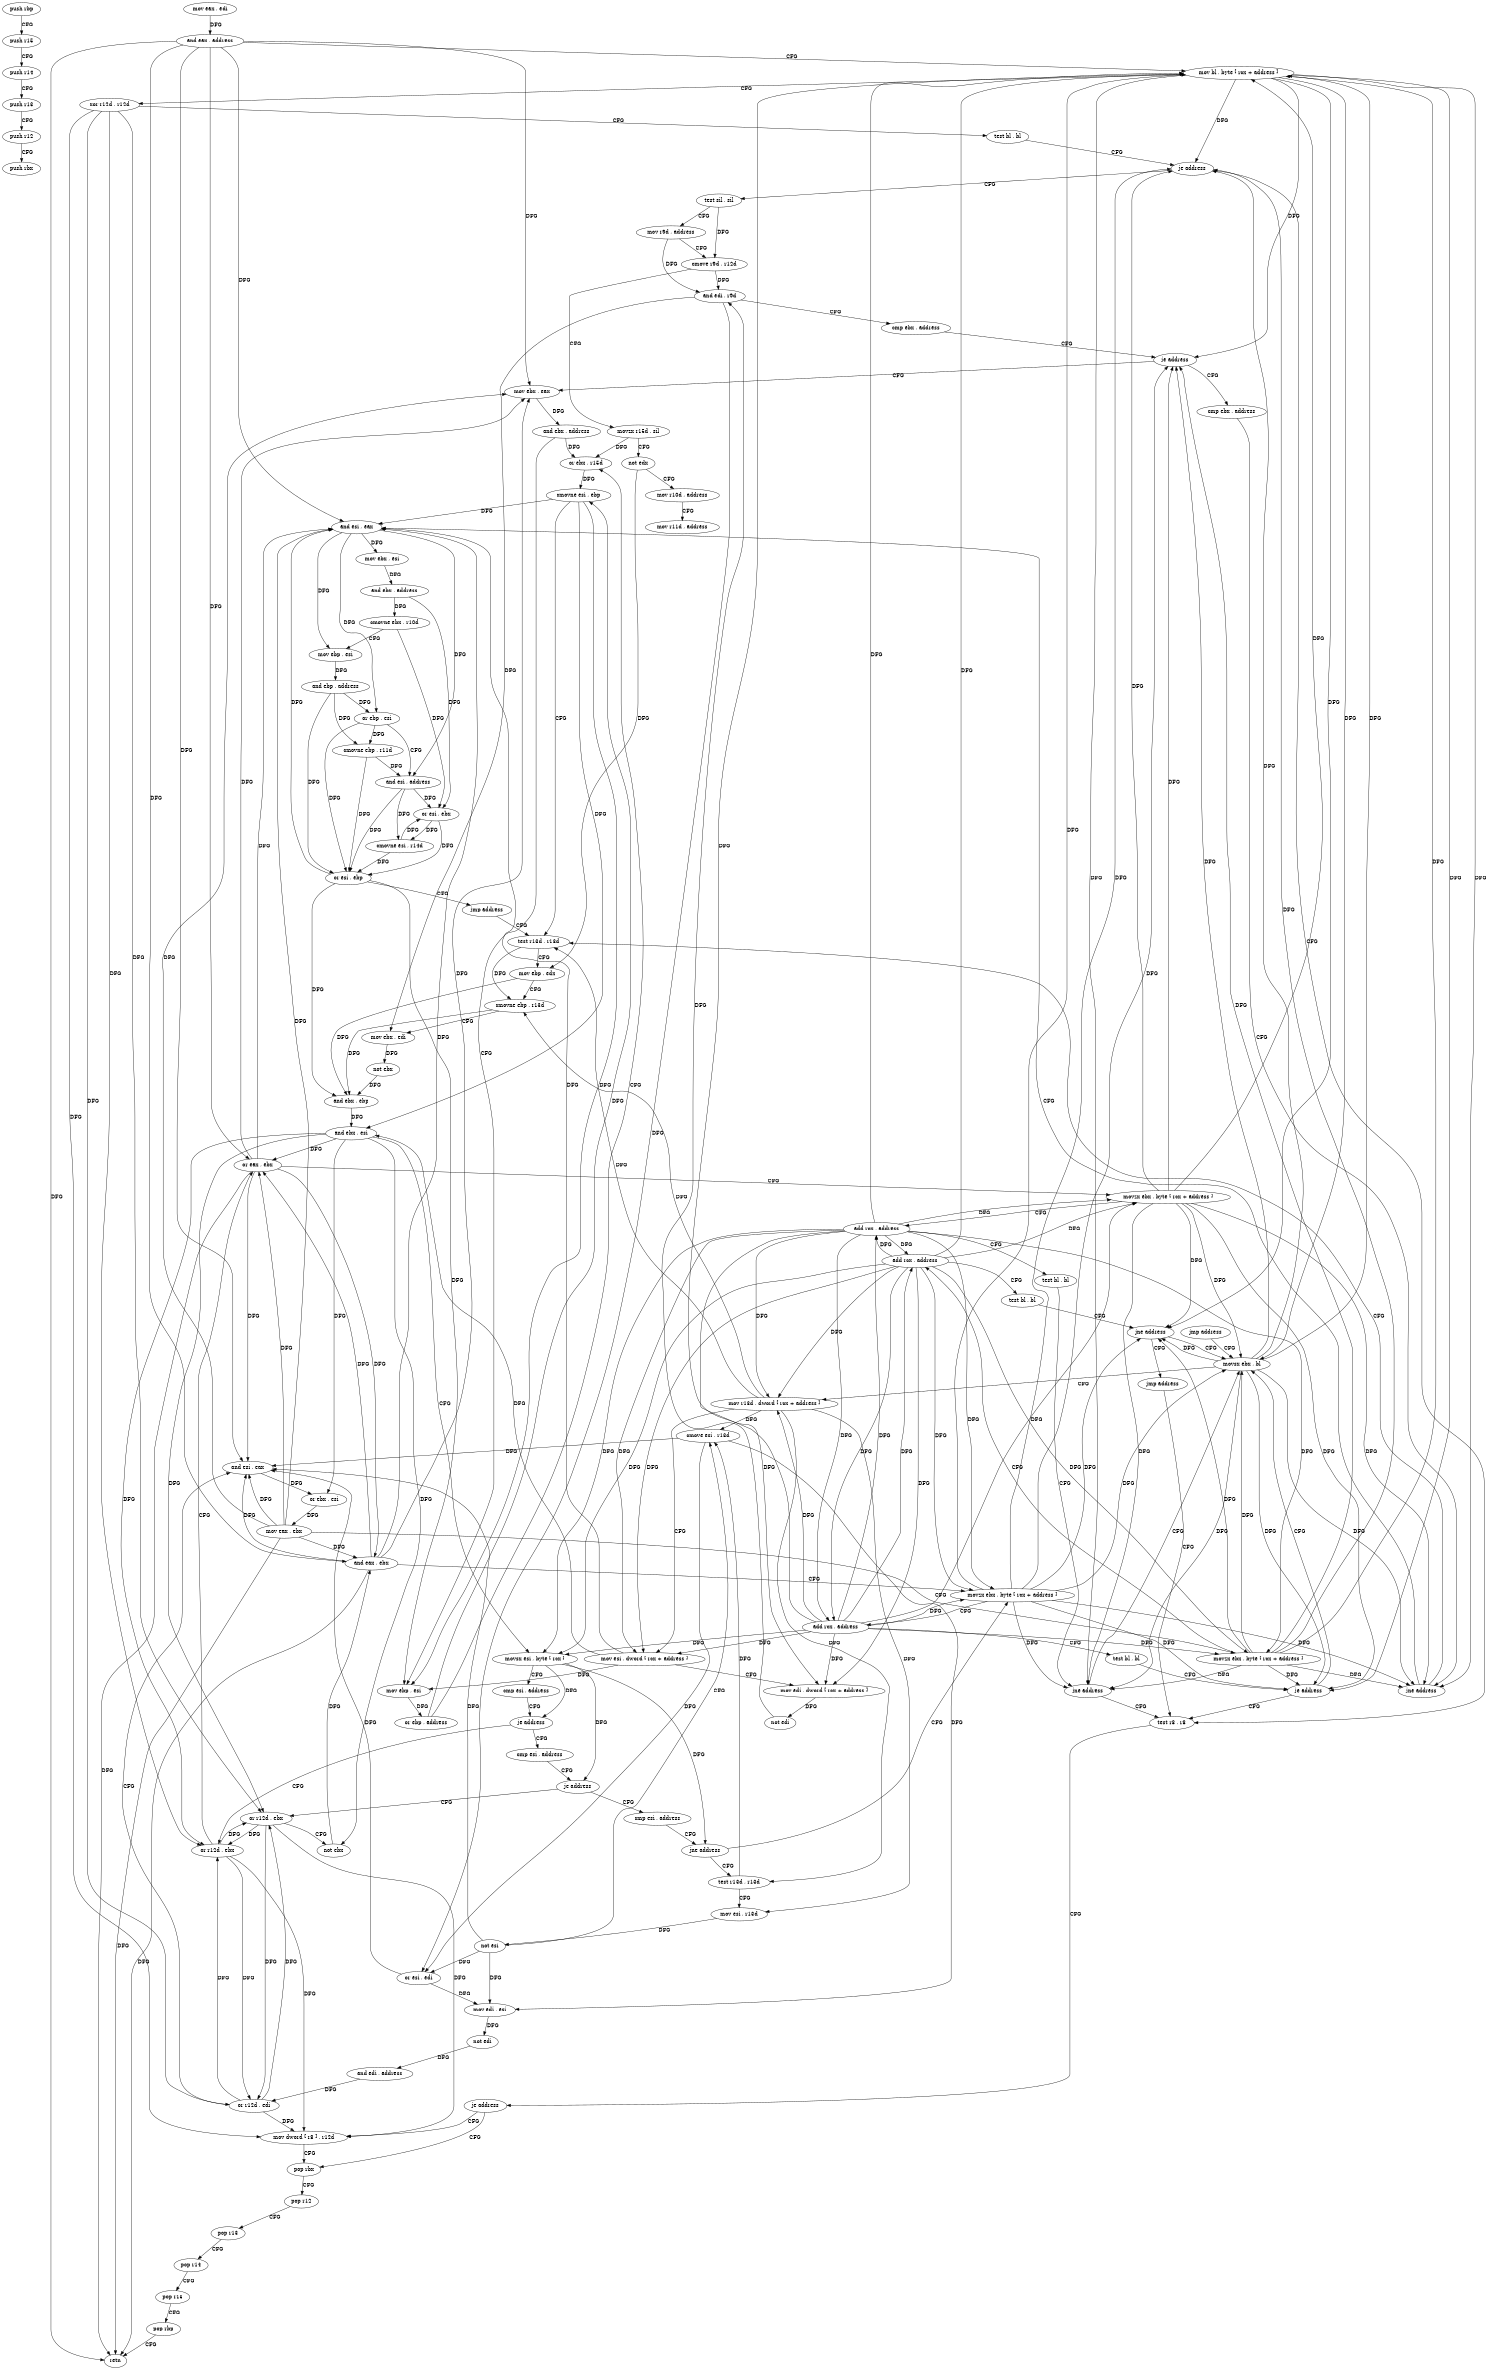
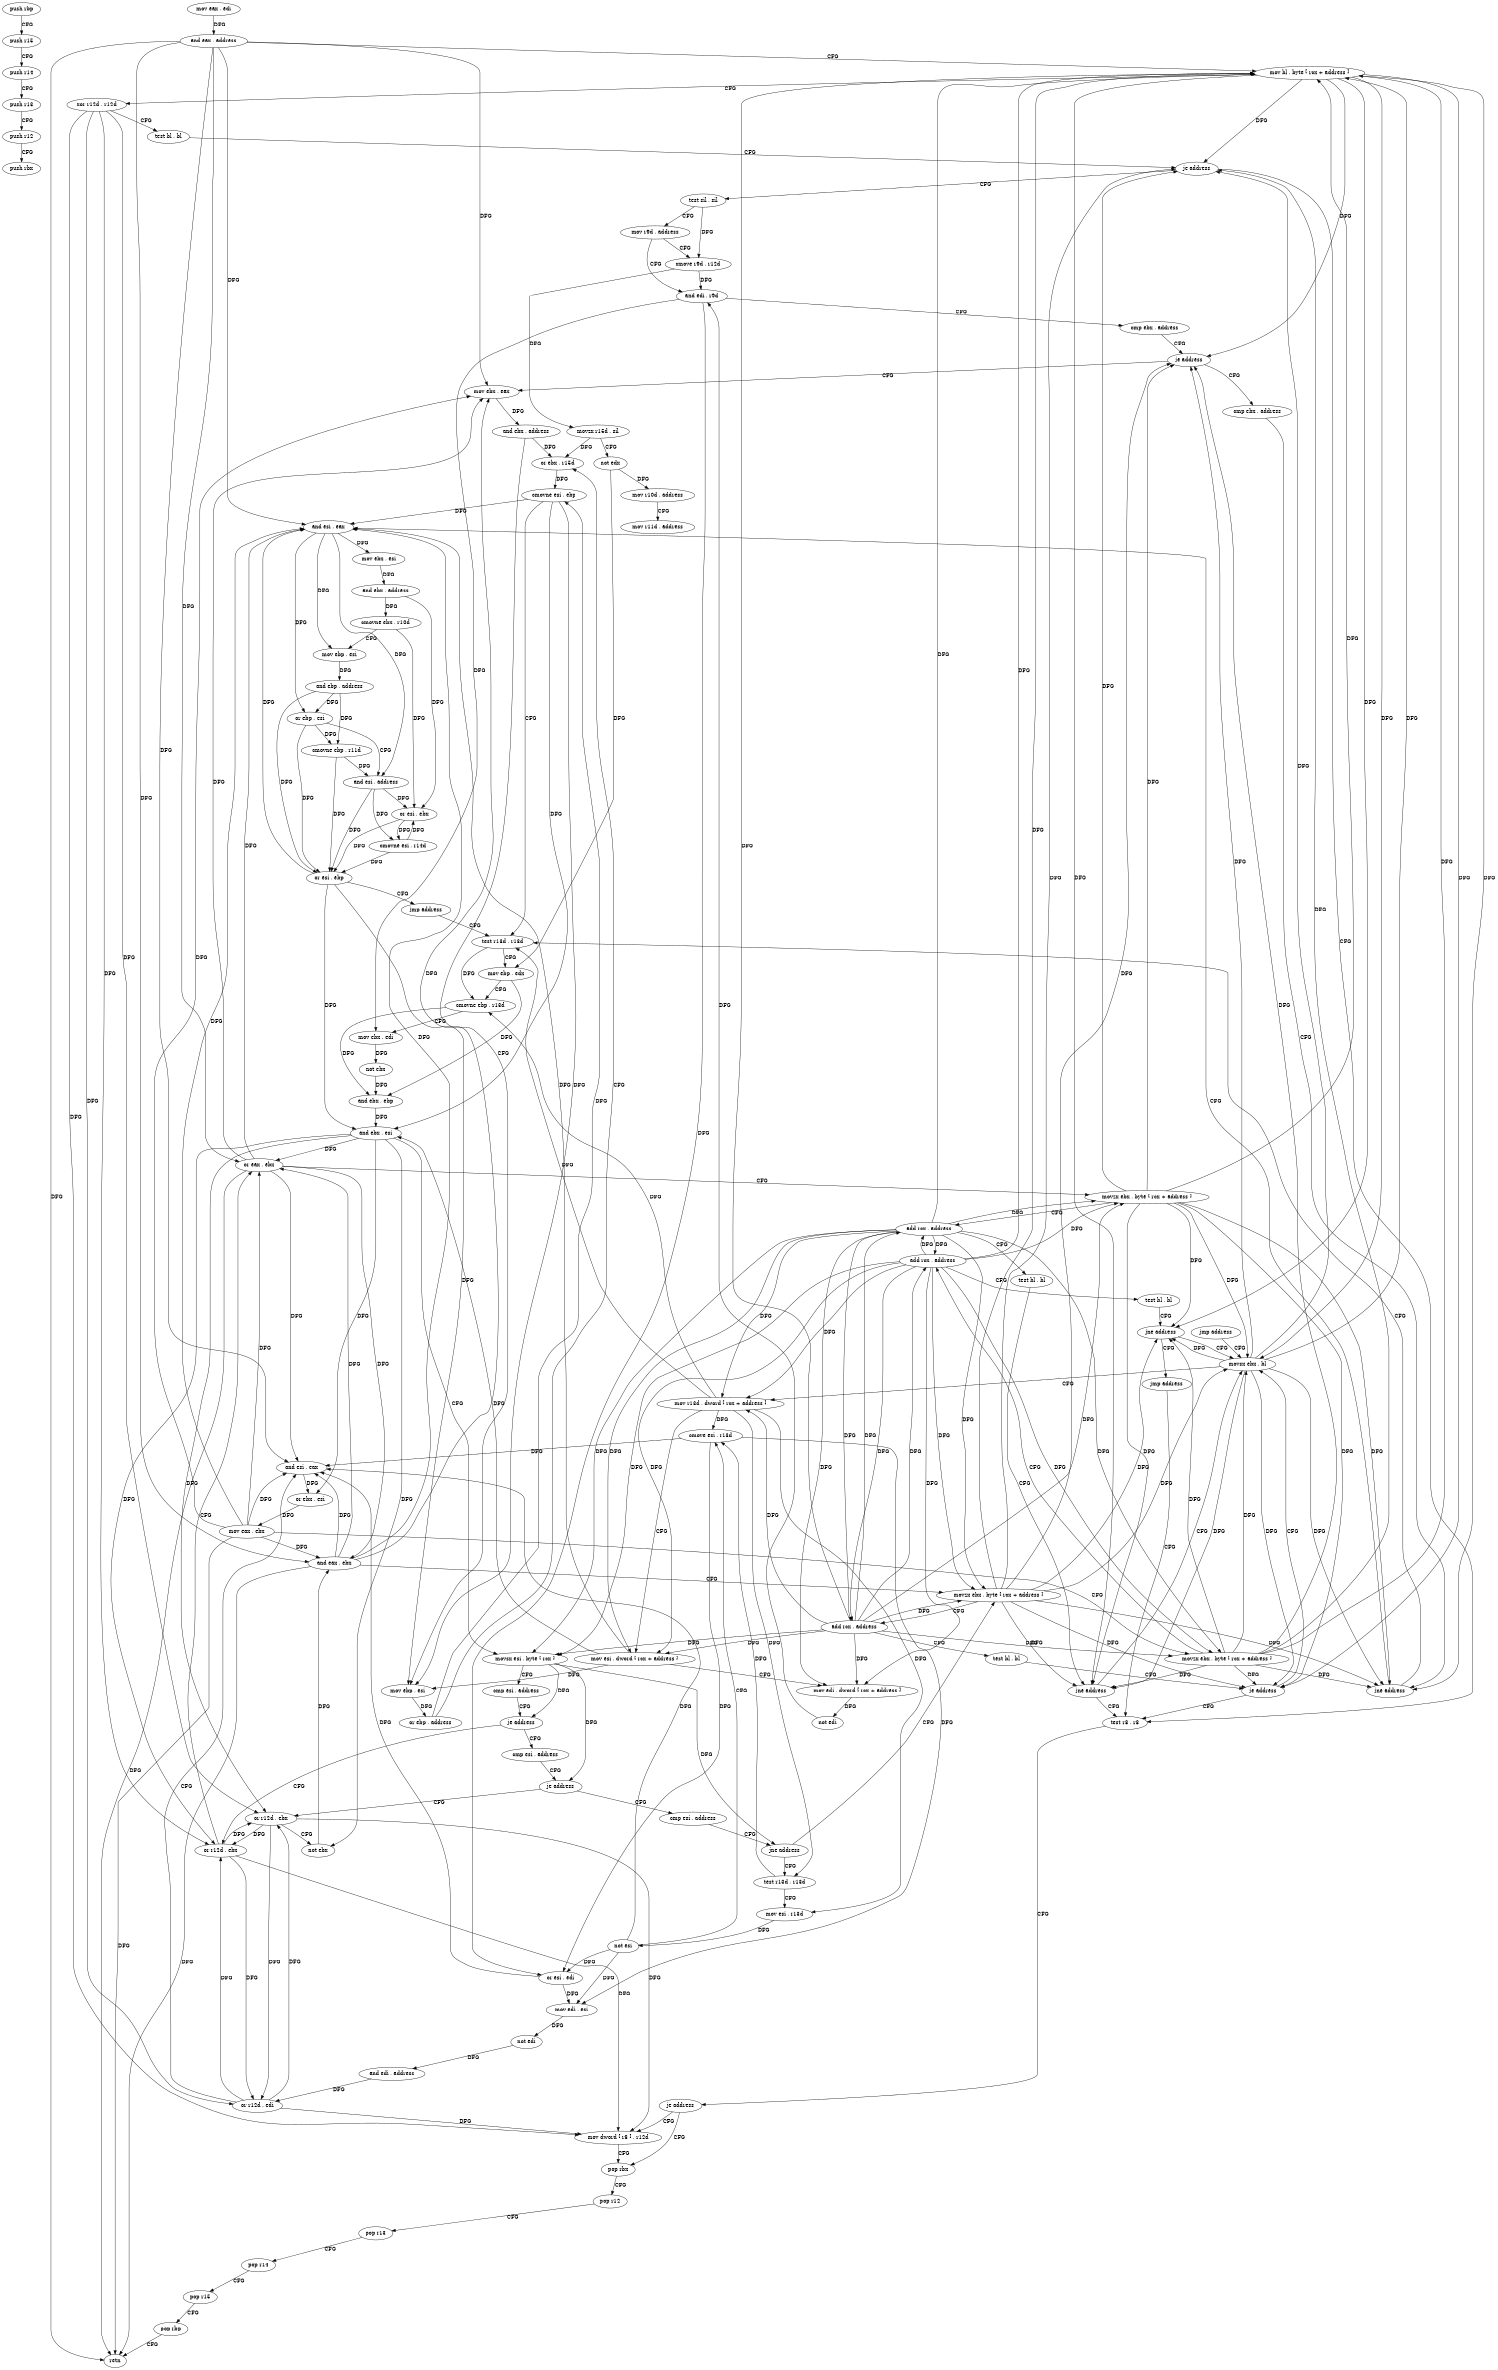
(672, 264) -> (656, 264)
(576, 344) -> (536, 344)
(669, 479) -> (643, 479)
(312, 988) -> (325, 1014)
